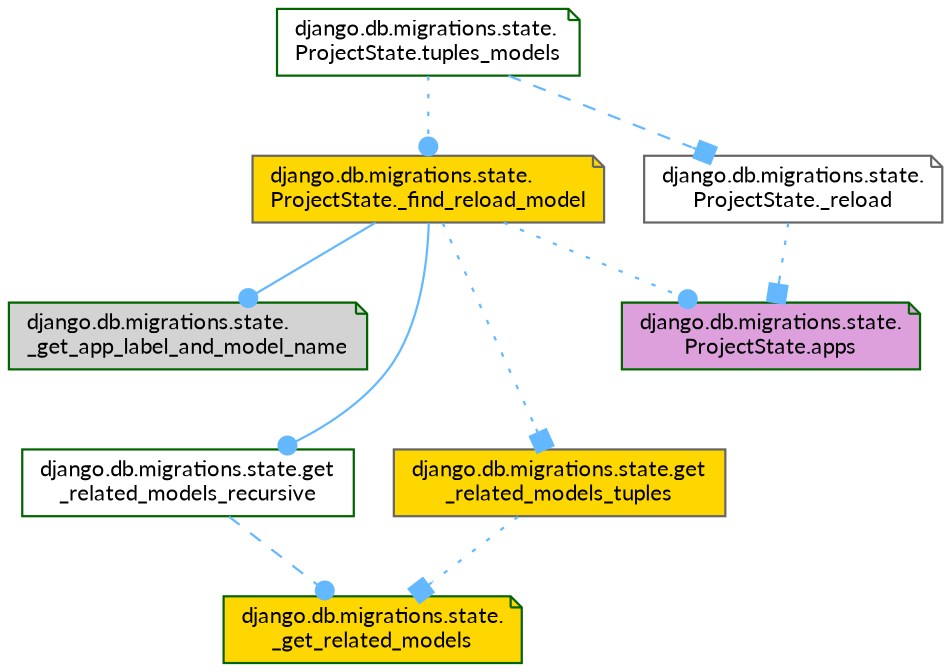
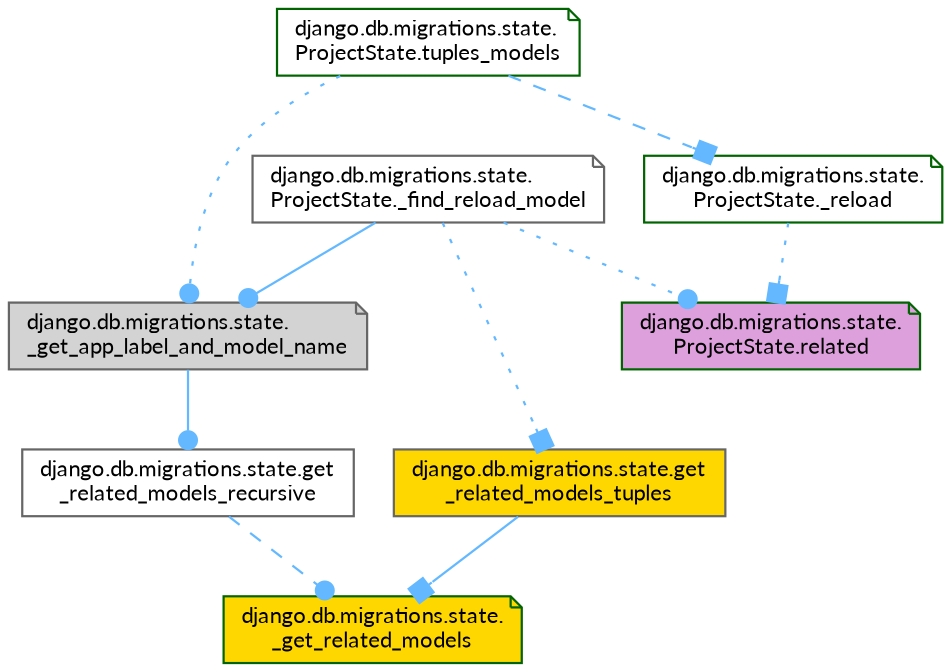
(428, 107) -> (232, 156)
(428, 189) -> (428, 189)
(793, 189) -> (793, 189)
(188, 336) -> (188, 336)
(771, 336) -> (771, 336)
(398, 354) -> (188, 400)
(188, 483) -> (188, 483)
(475, 549) -> (475, 549)
